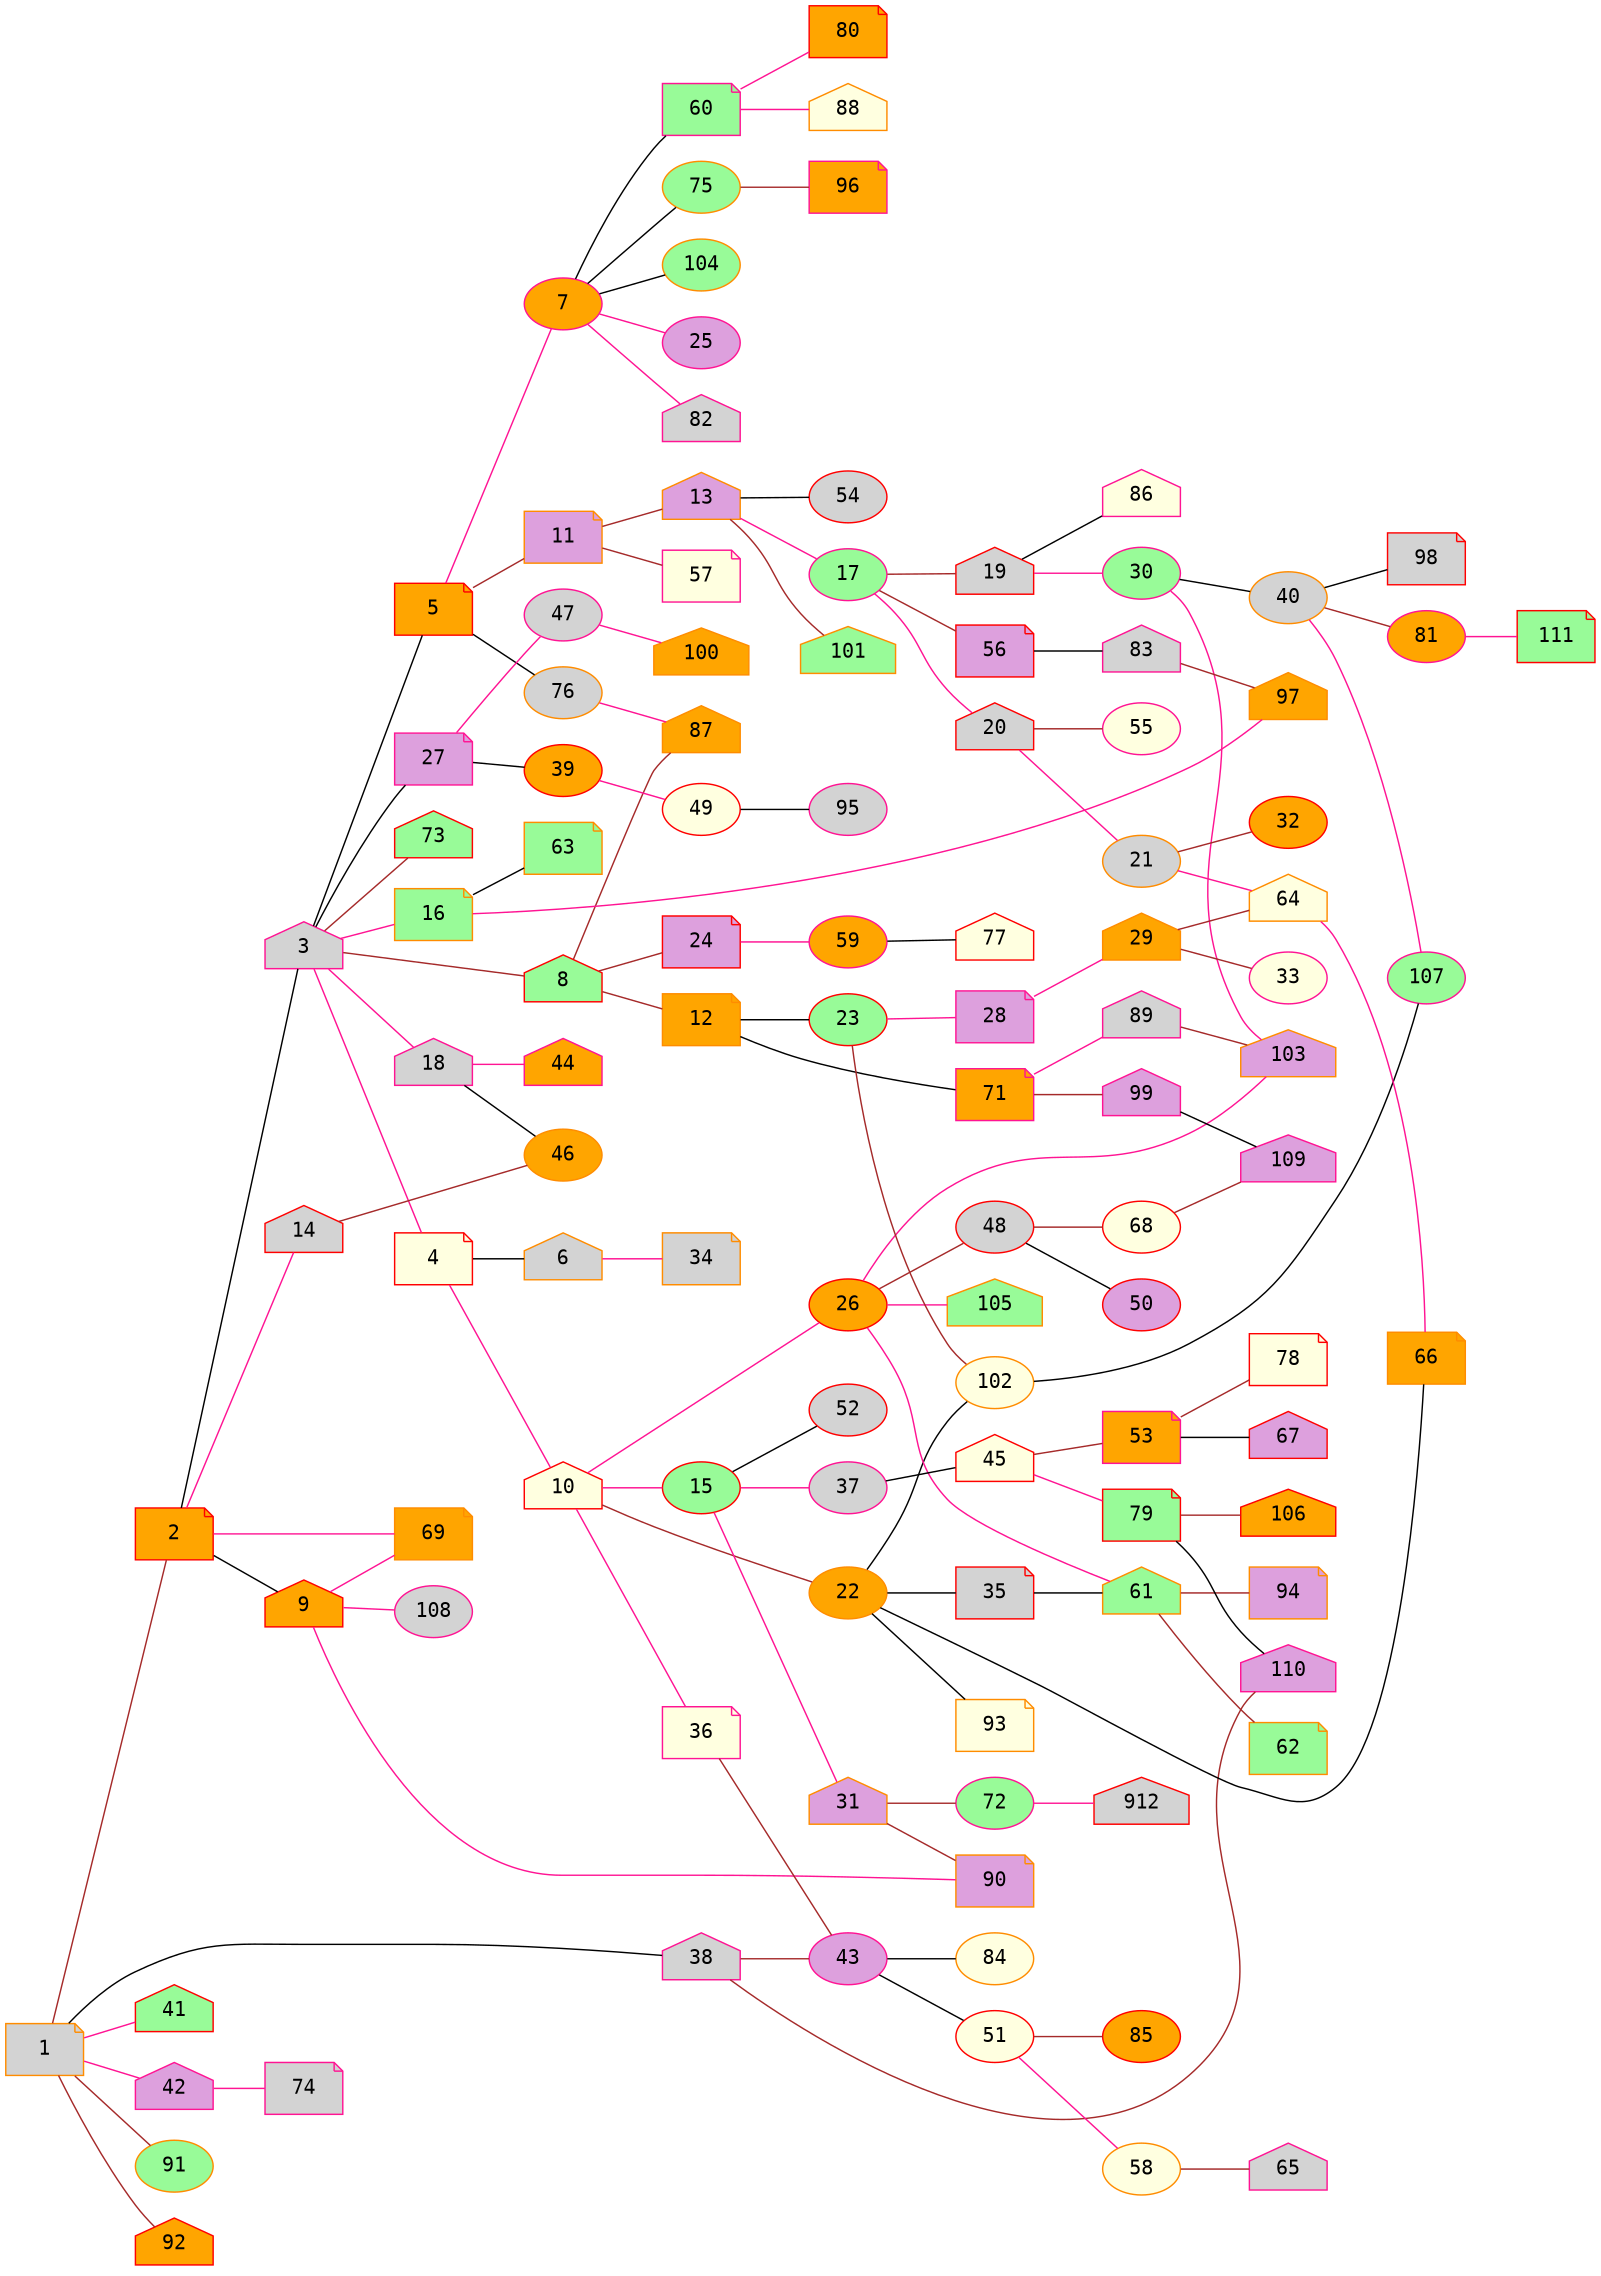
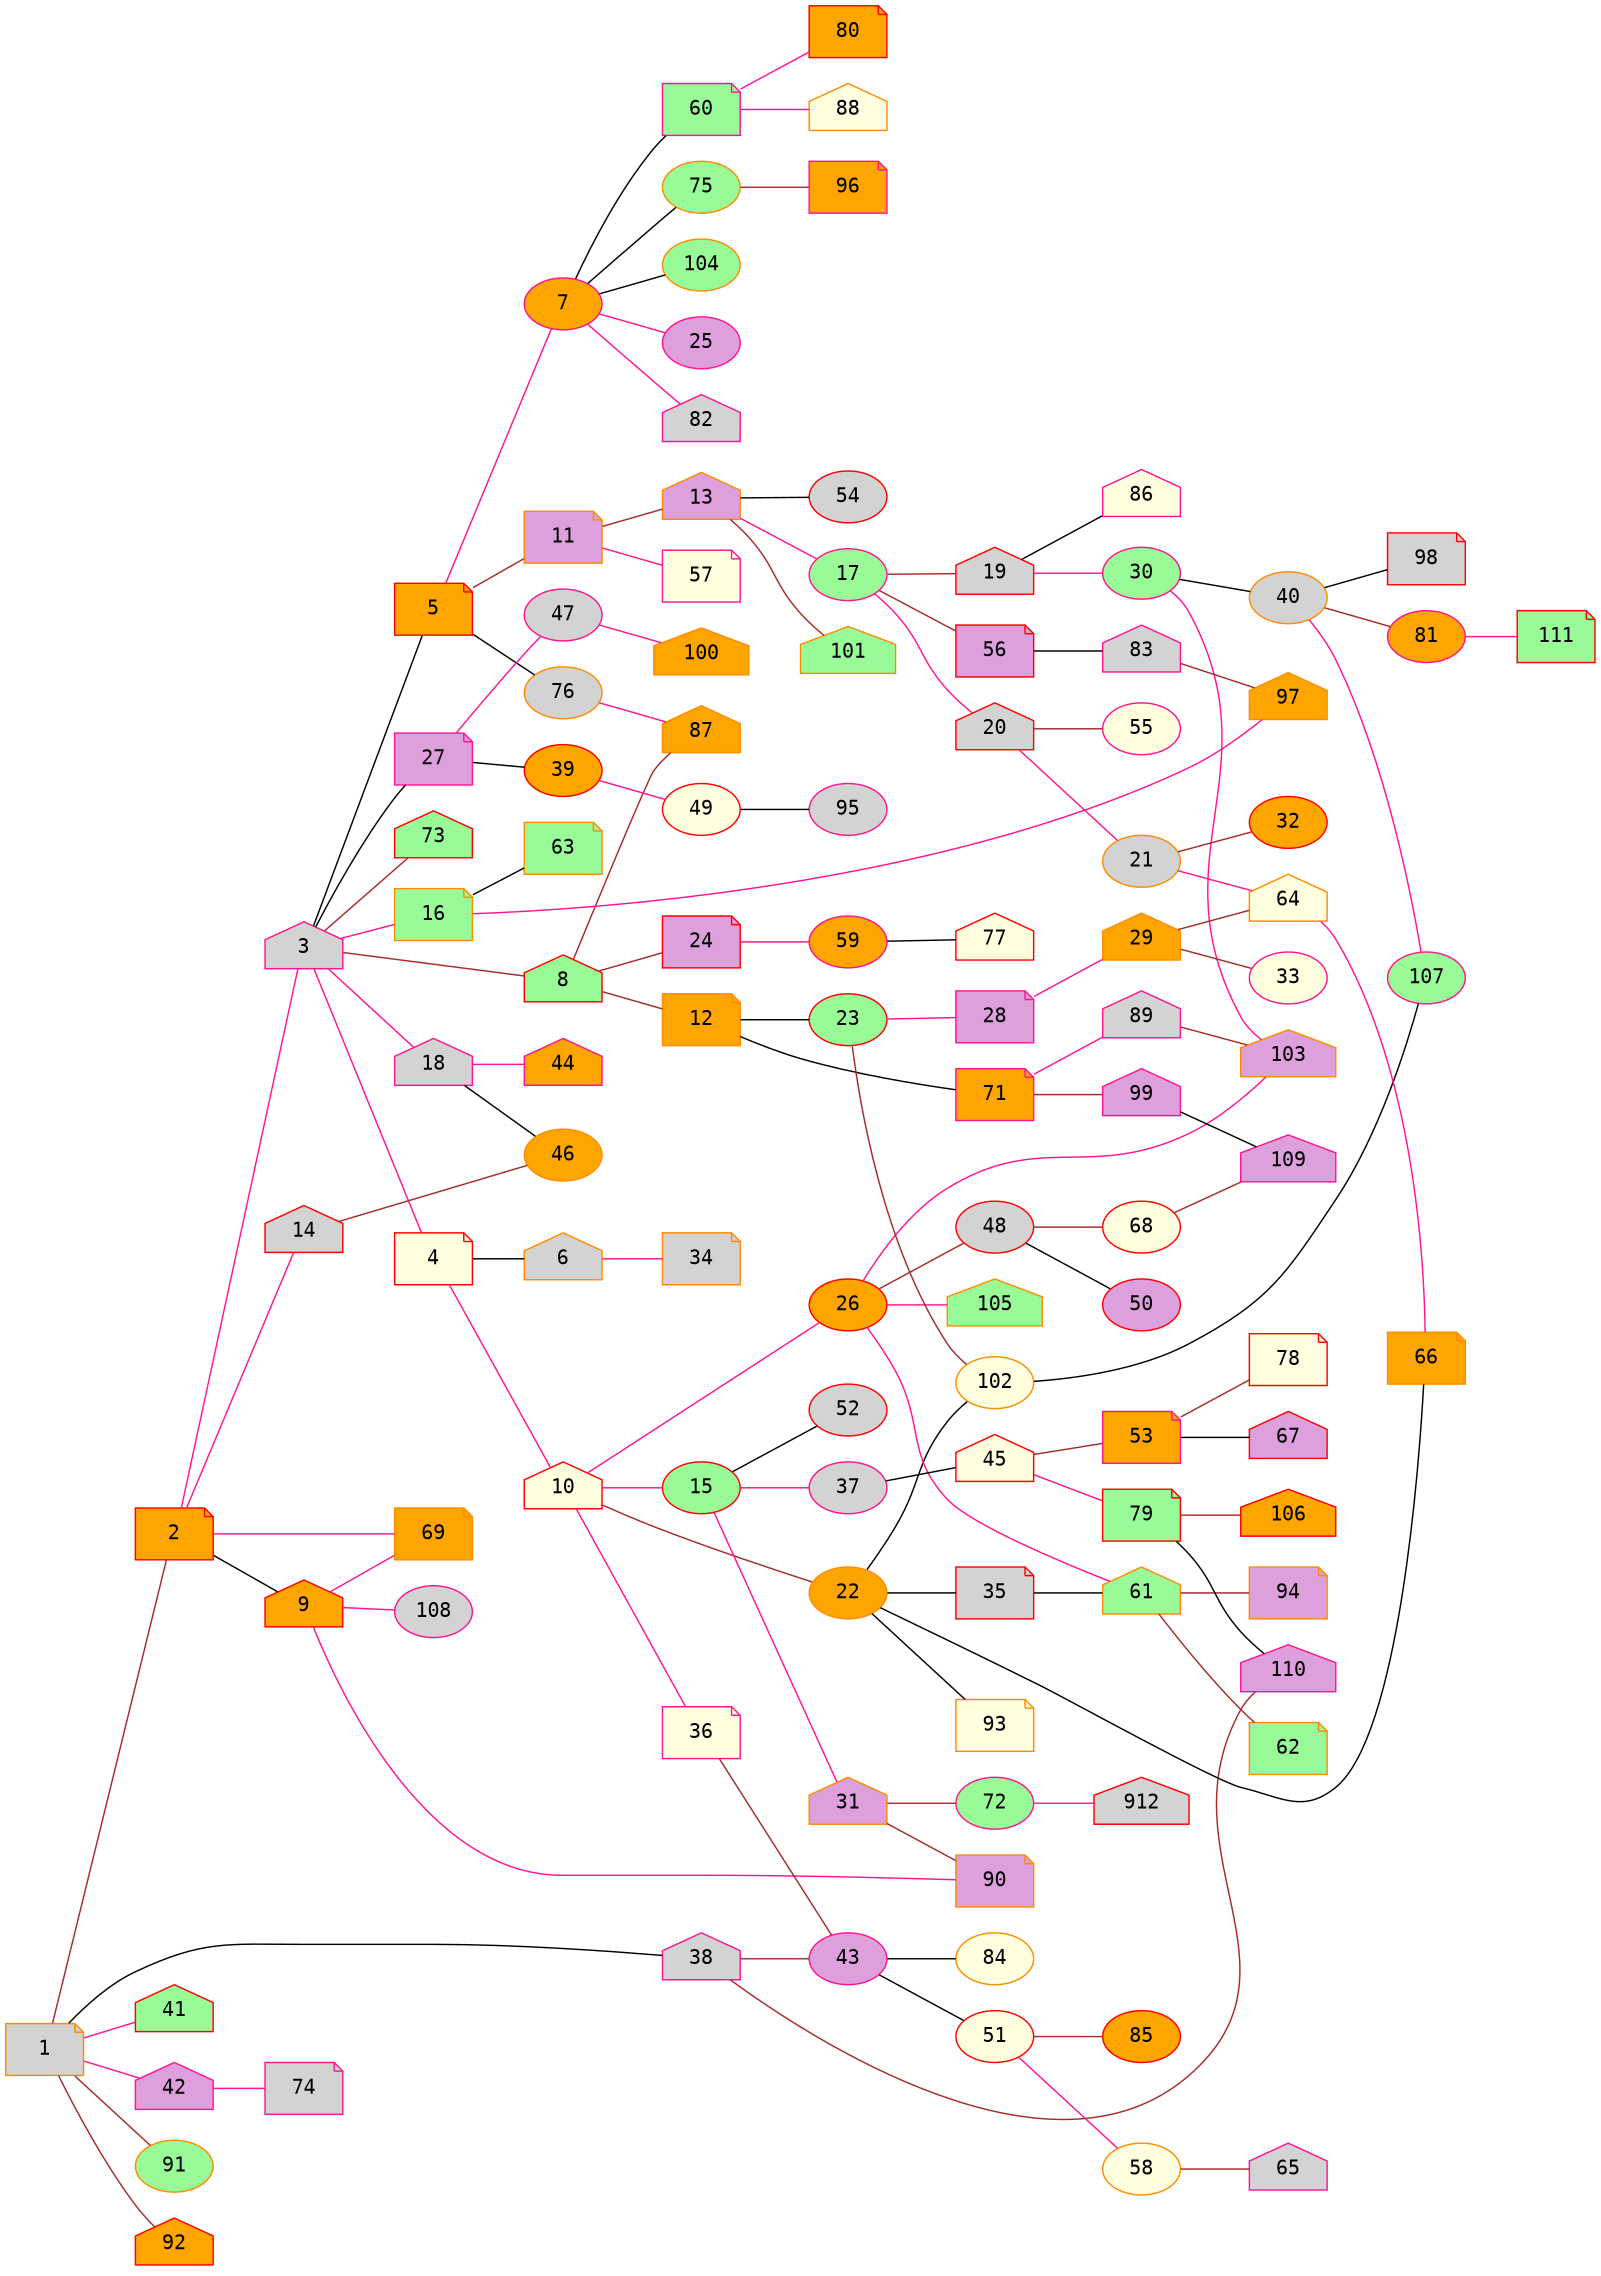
(632, 557) -> (632, 557)
(240, 1238) -> (240, 1238)
